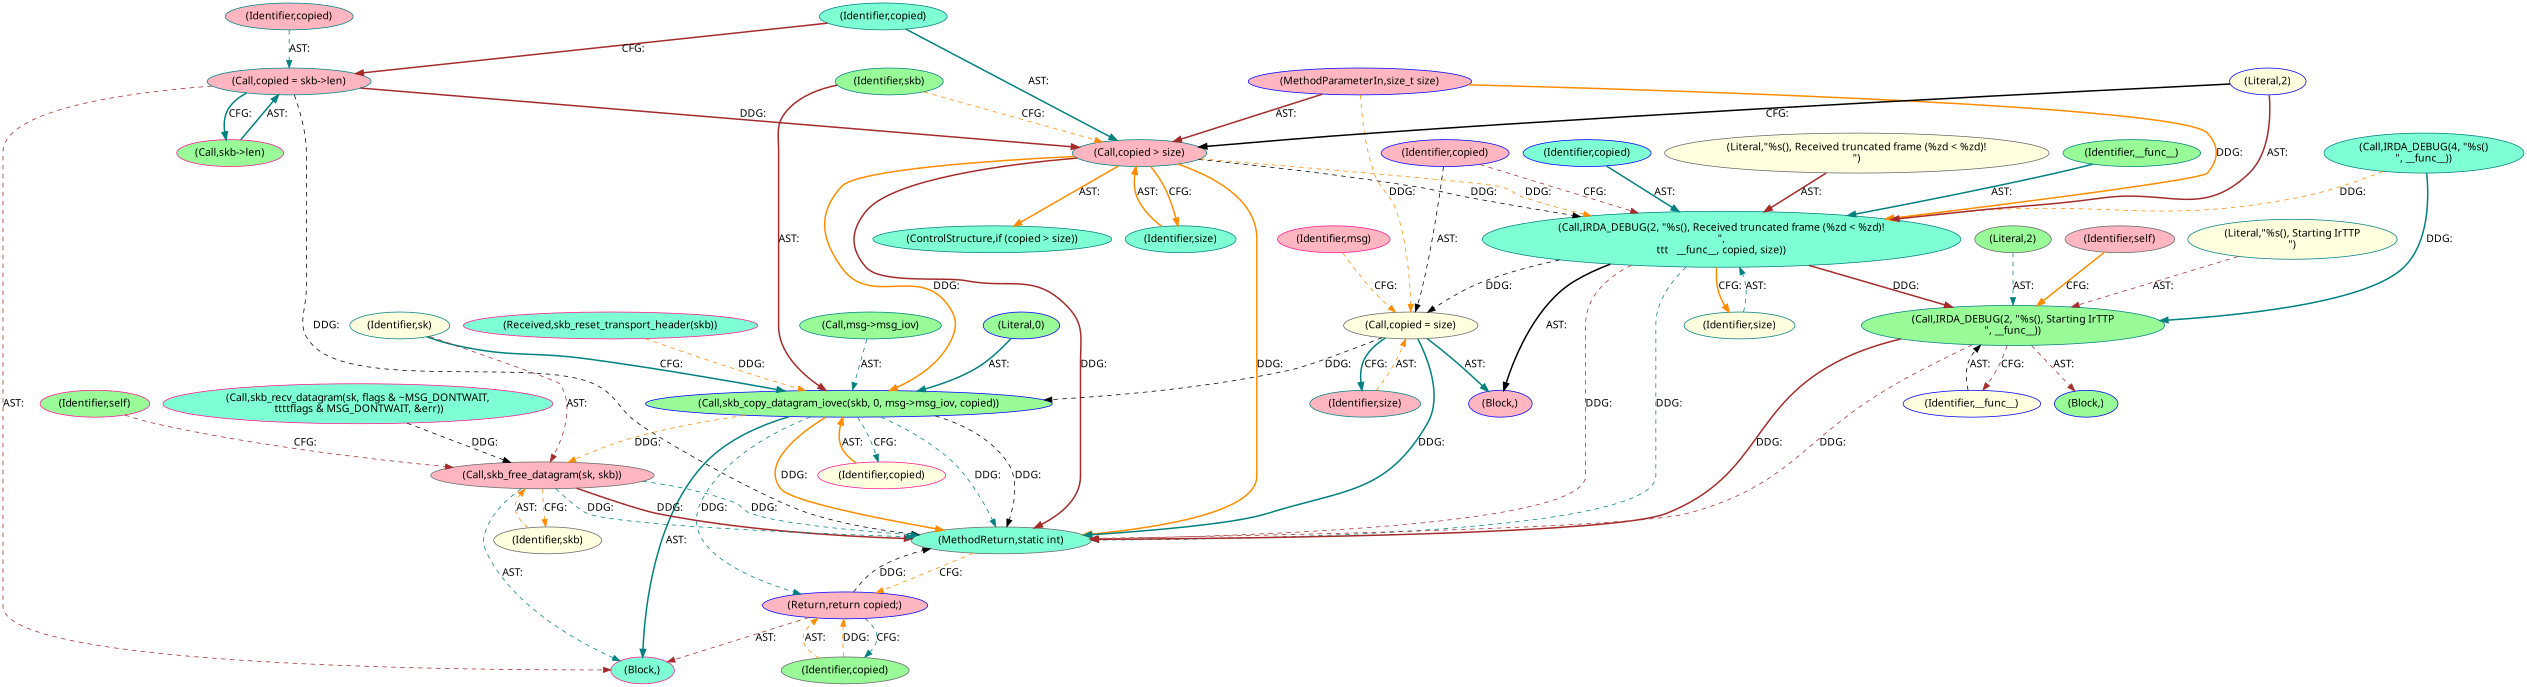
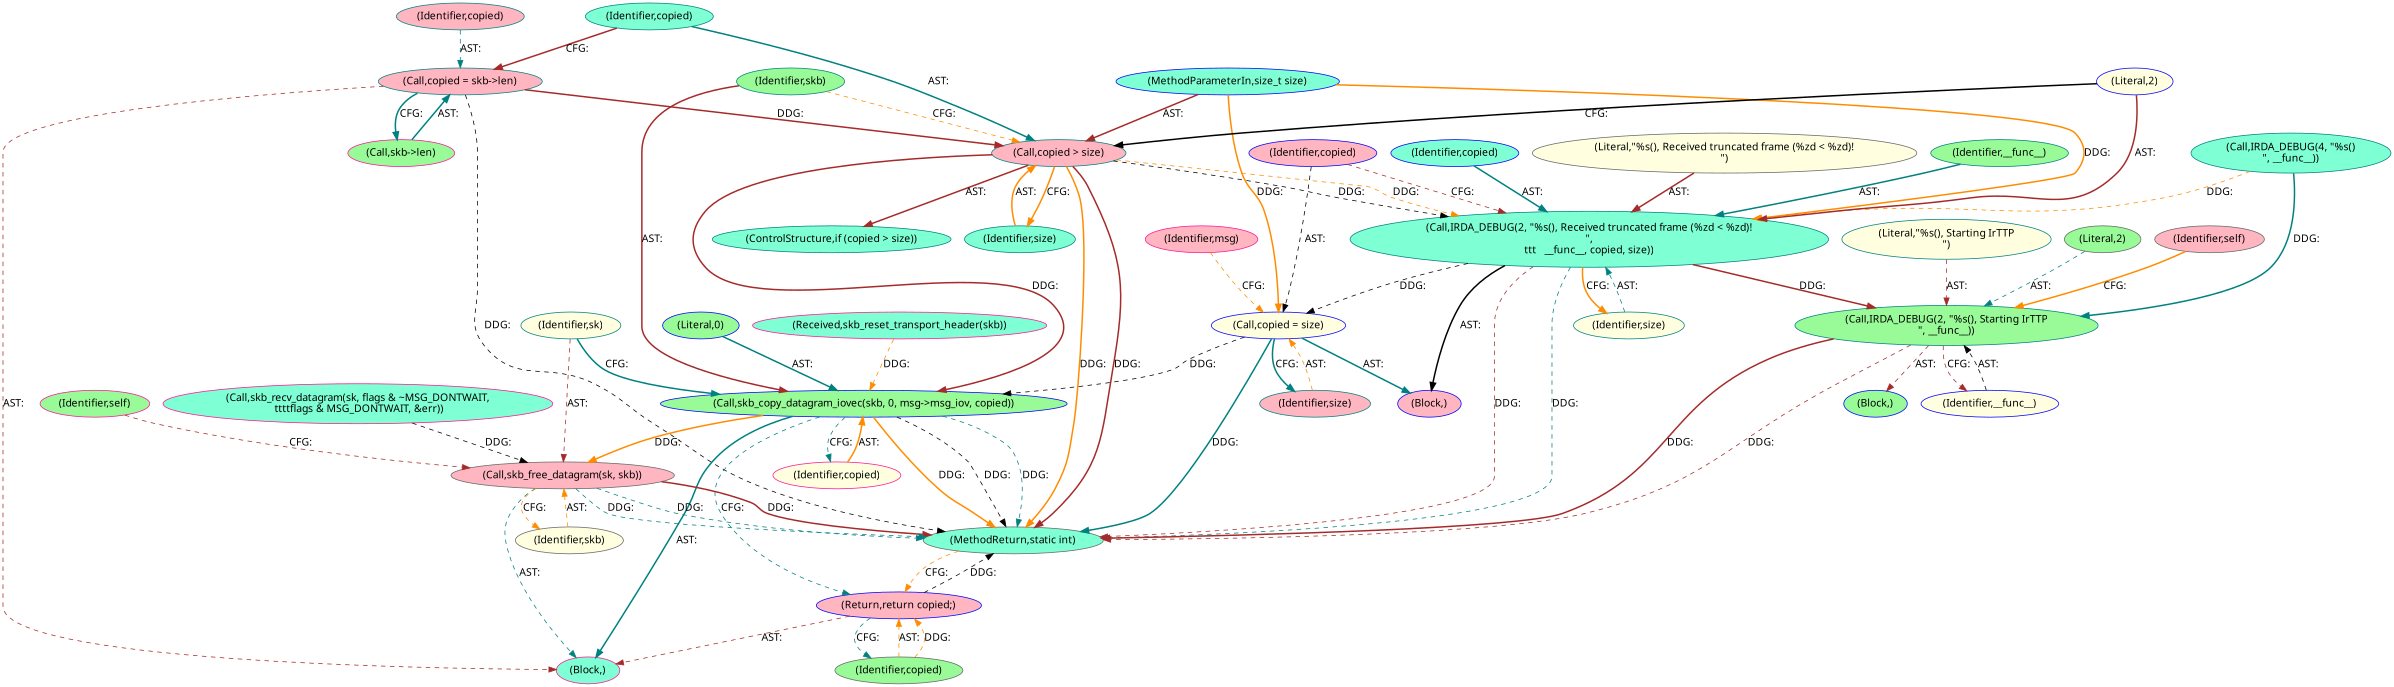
(1360, 81) -> (1228, 81)
(1070, 194) -> (950, 194)
(1390, 198) -> (1258, 198)
(825, 224) -> (782, 290)
(871, 325) -> none
(1411, 325) -> (1278, 325)
(659, 431) -> (678, 431)
(716, 508) -> (734, 508)
